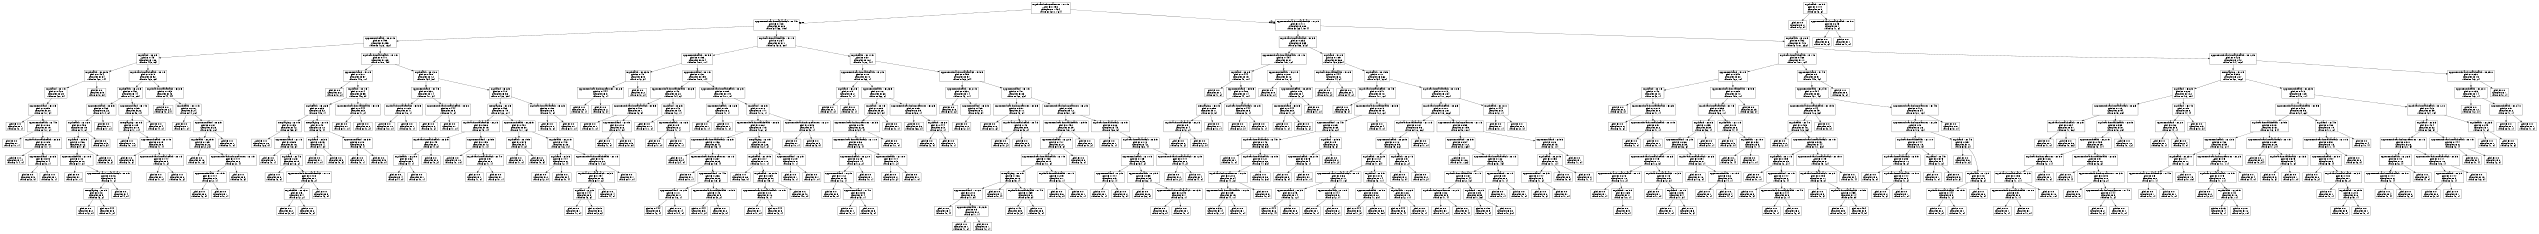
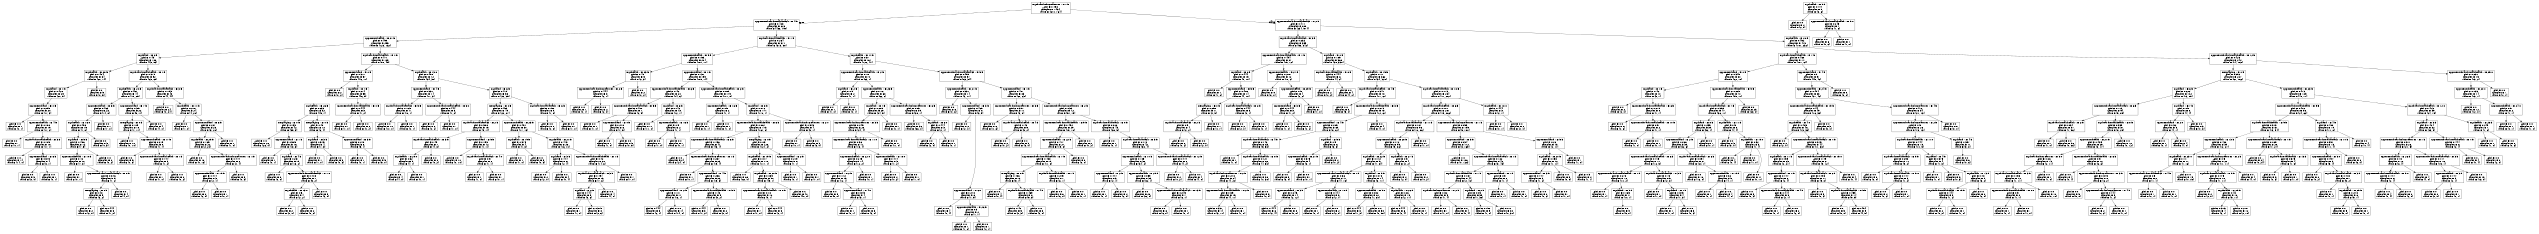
(339, 101) -> none
(1975, 159) -> (1956, 168)
(1767, 169) -> (1761, 160)
(992, 185) -> (976, 151)
